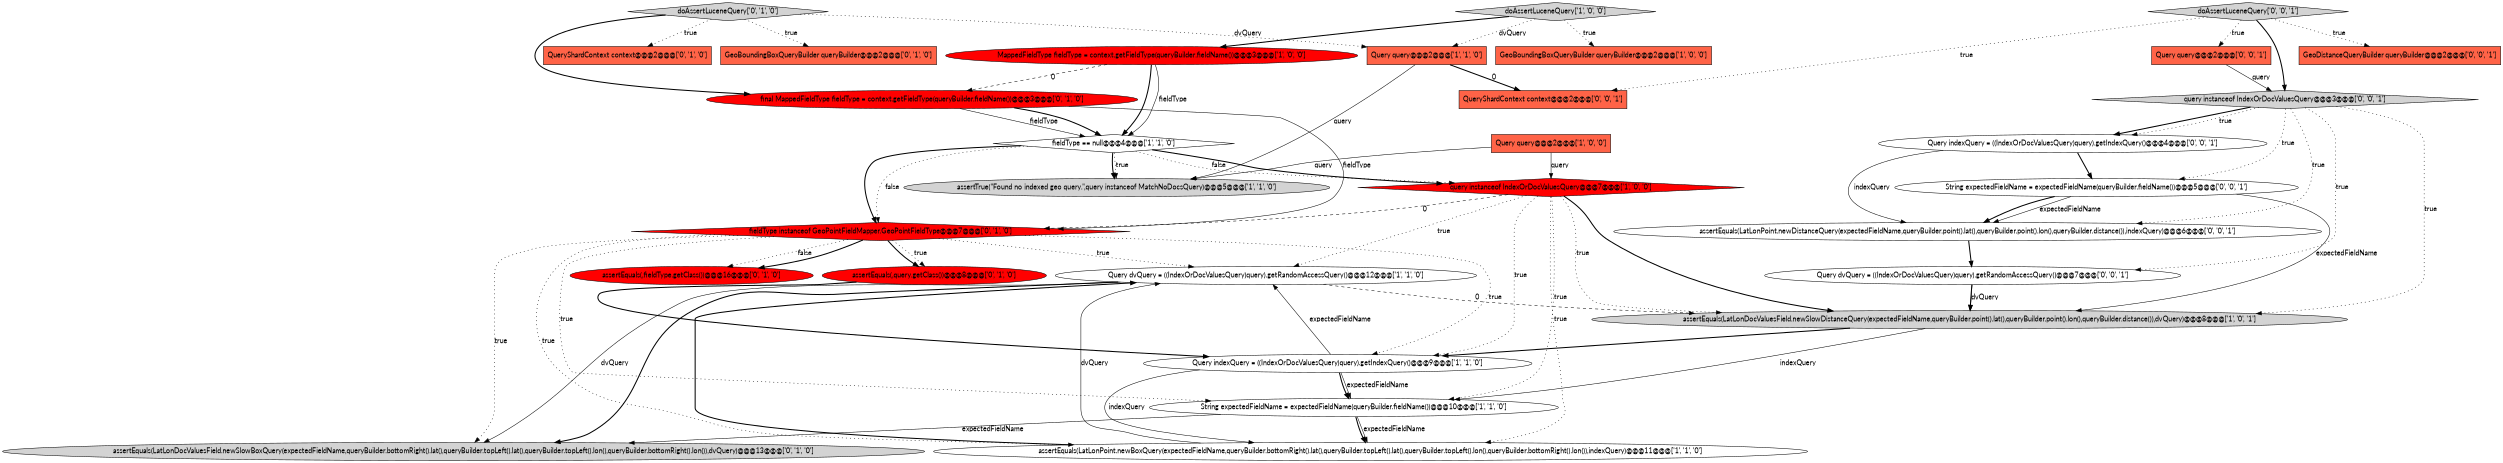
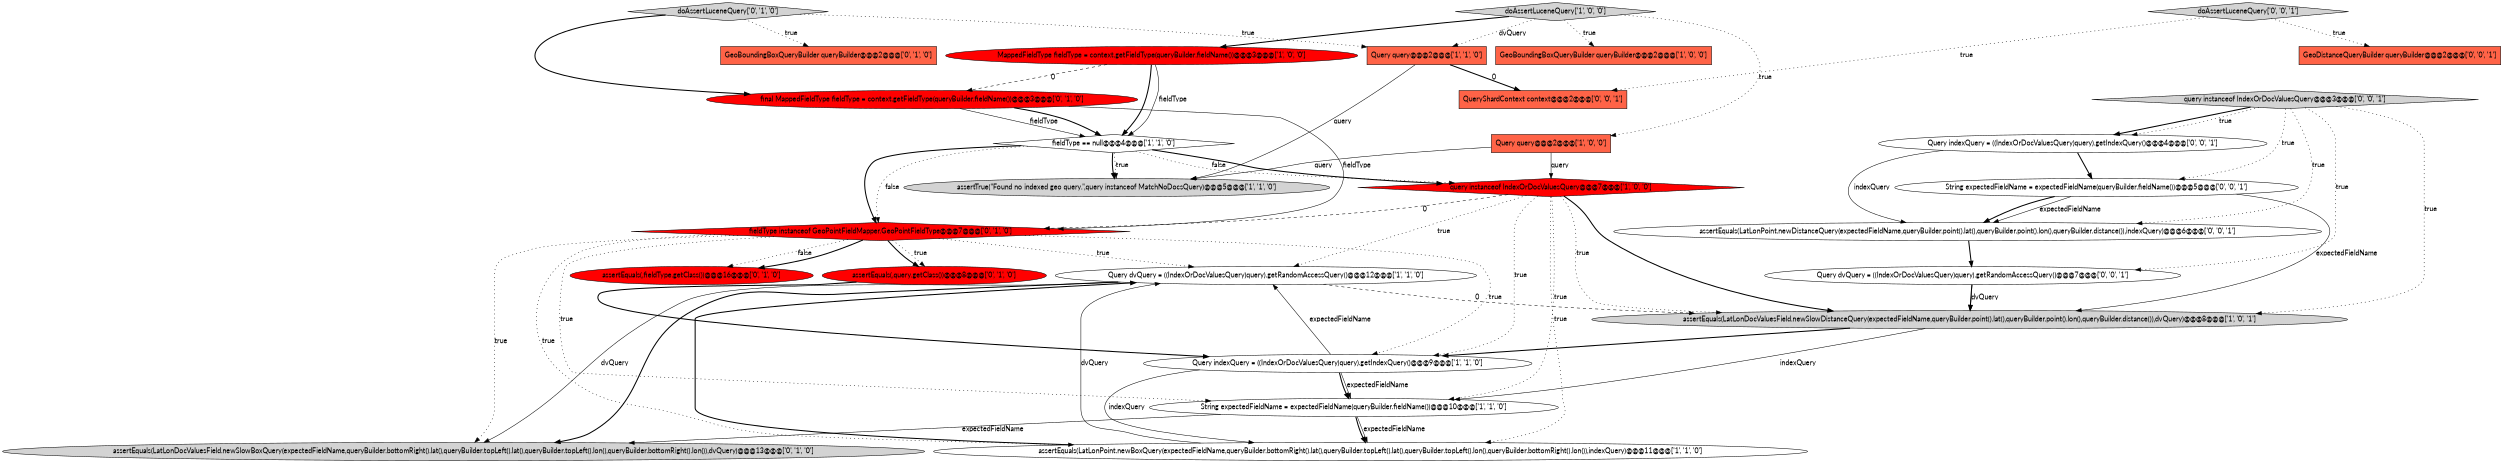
(1248, 34) -> (1248, 34)
(2277, 50) -> none
(627, 56) -> none
(2211, 56) -> none
none -> (1759, 64)
